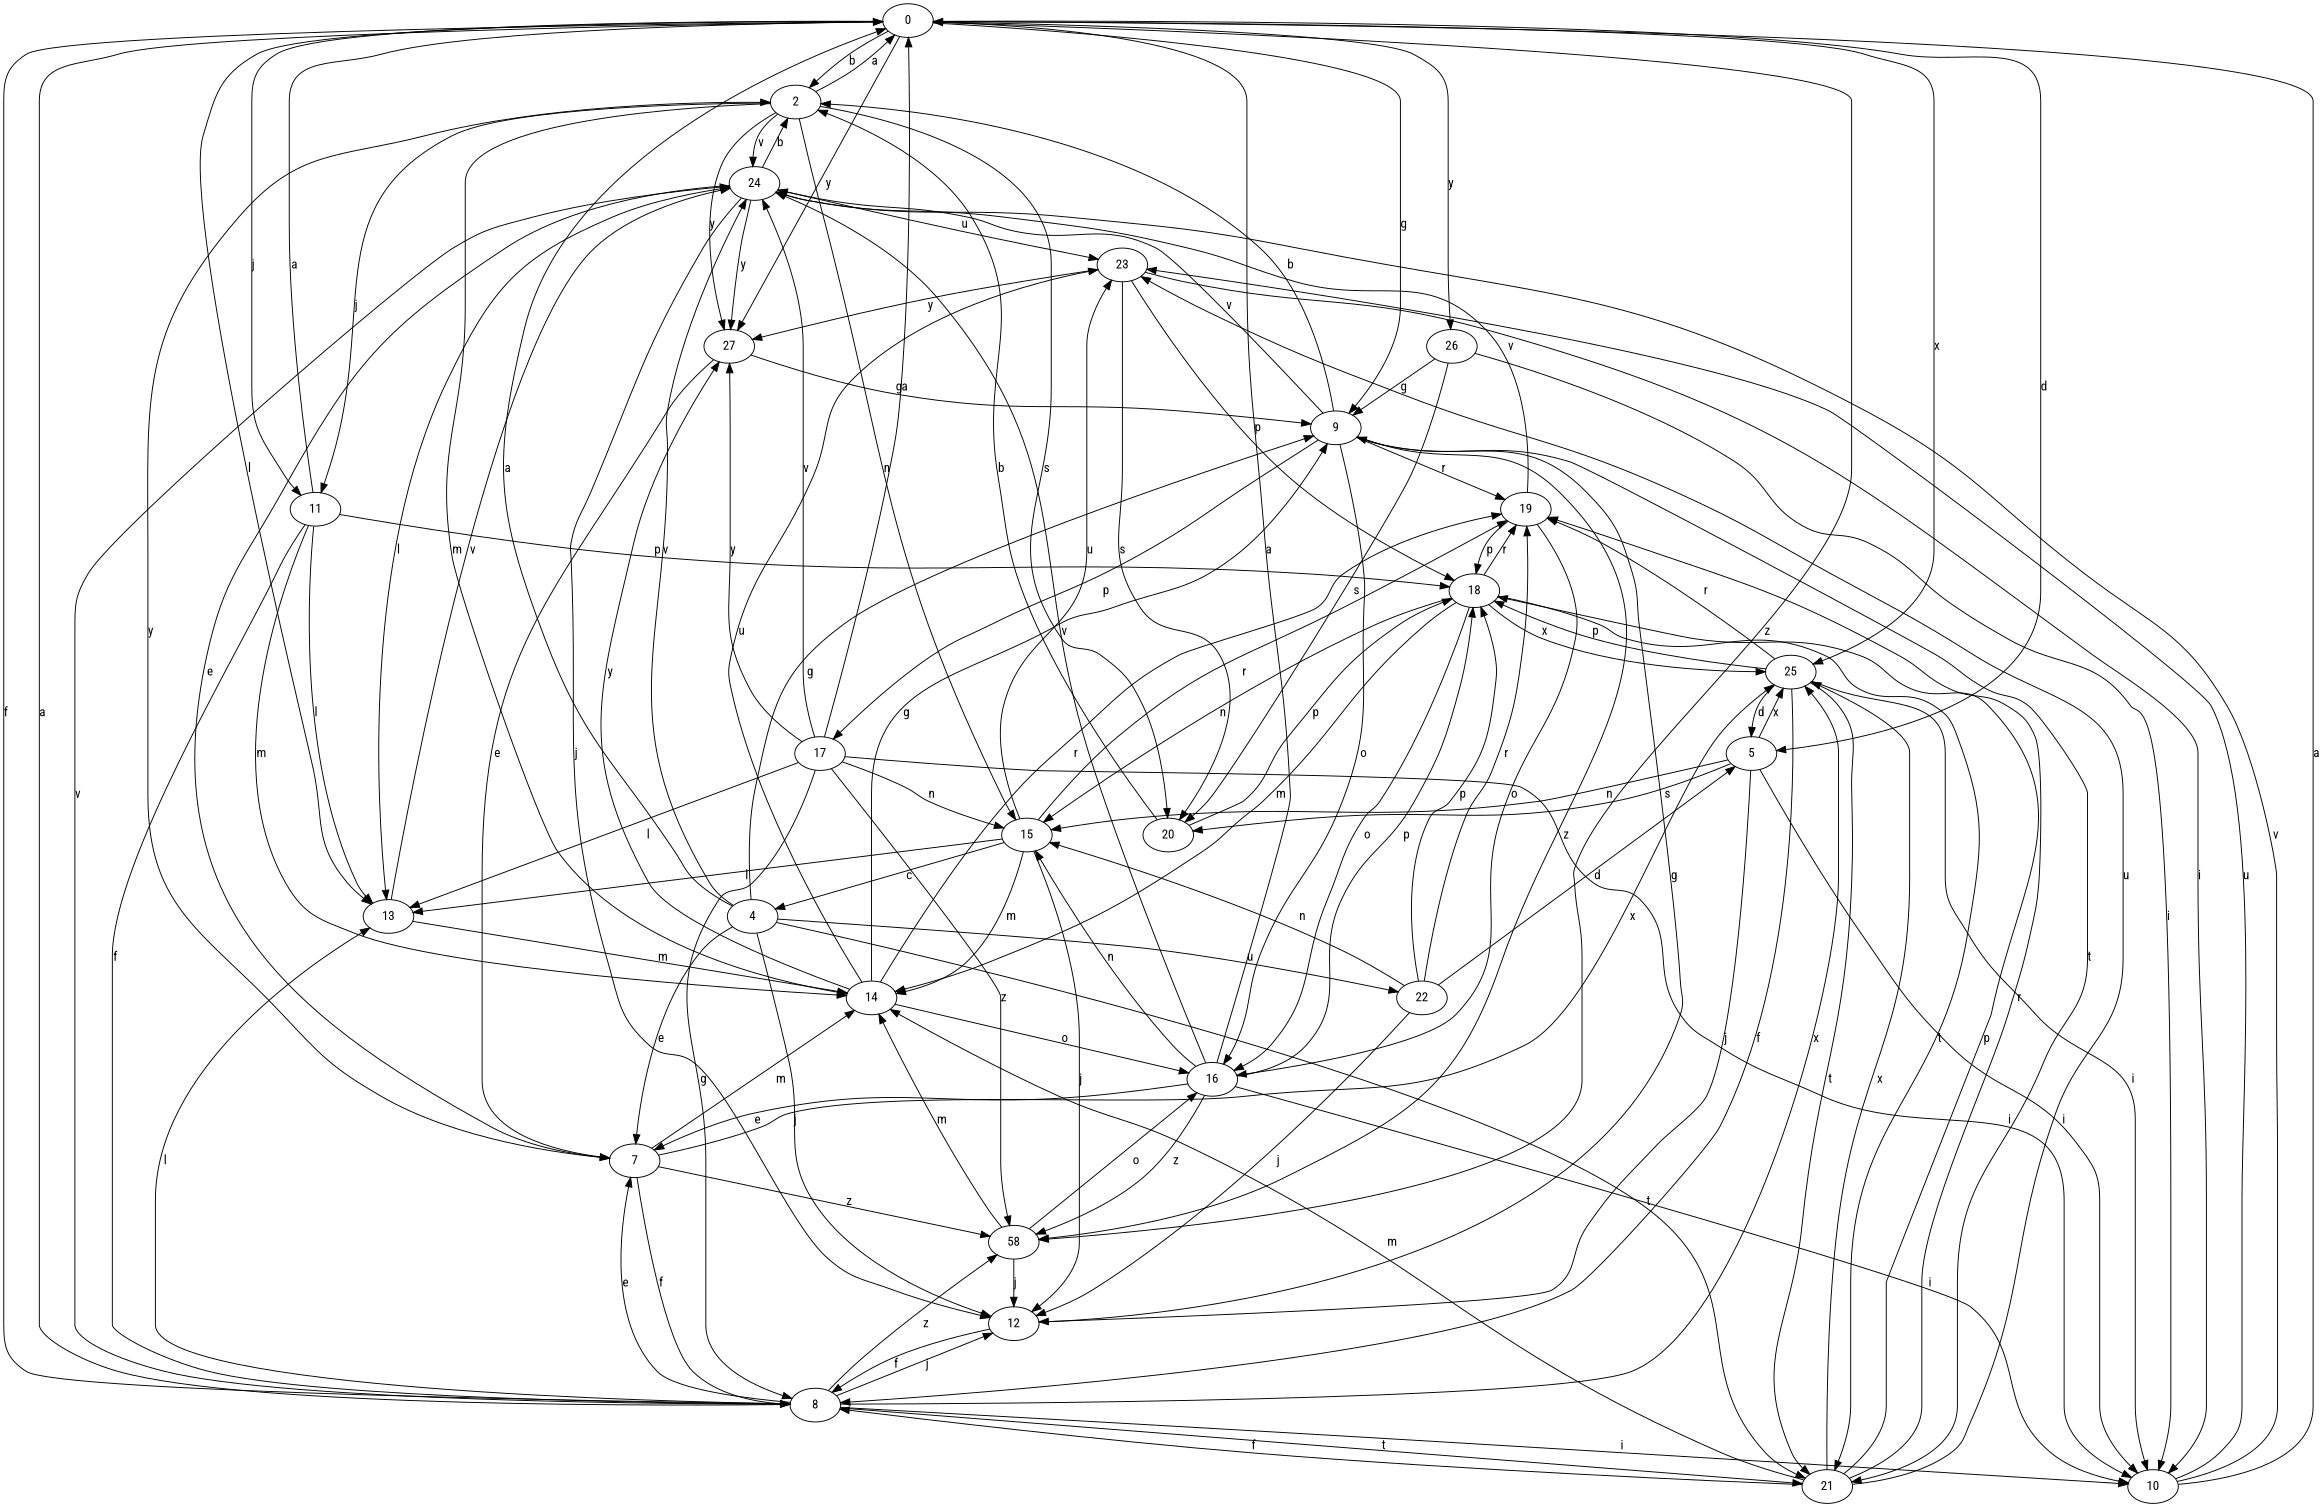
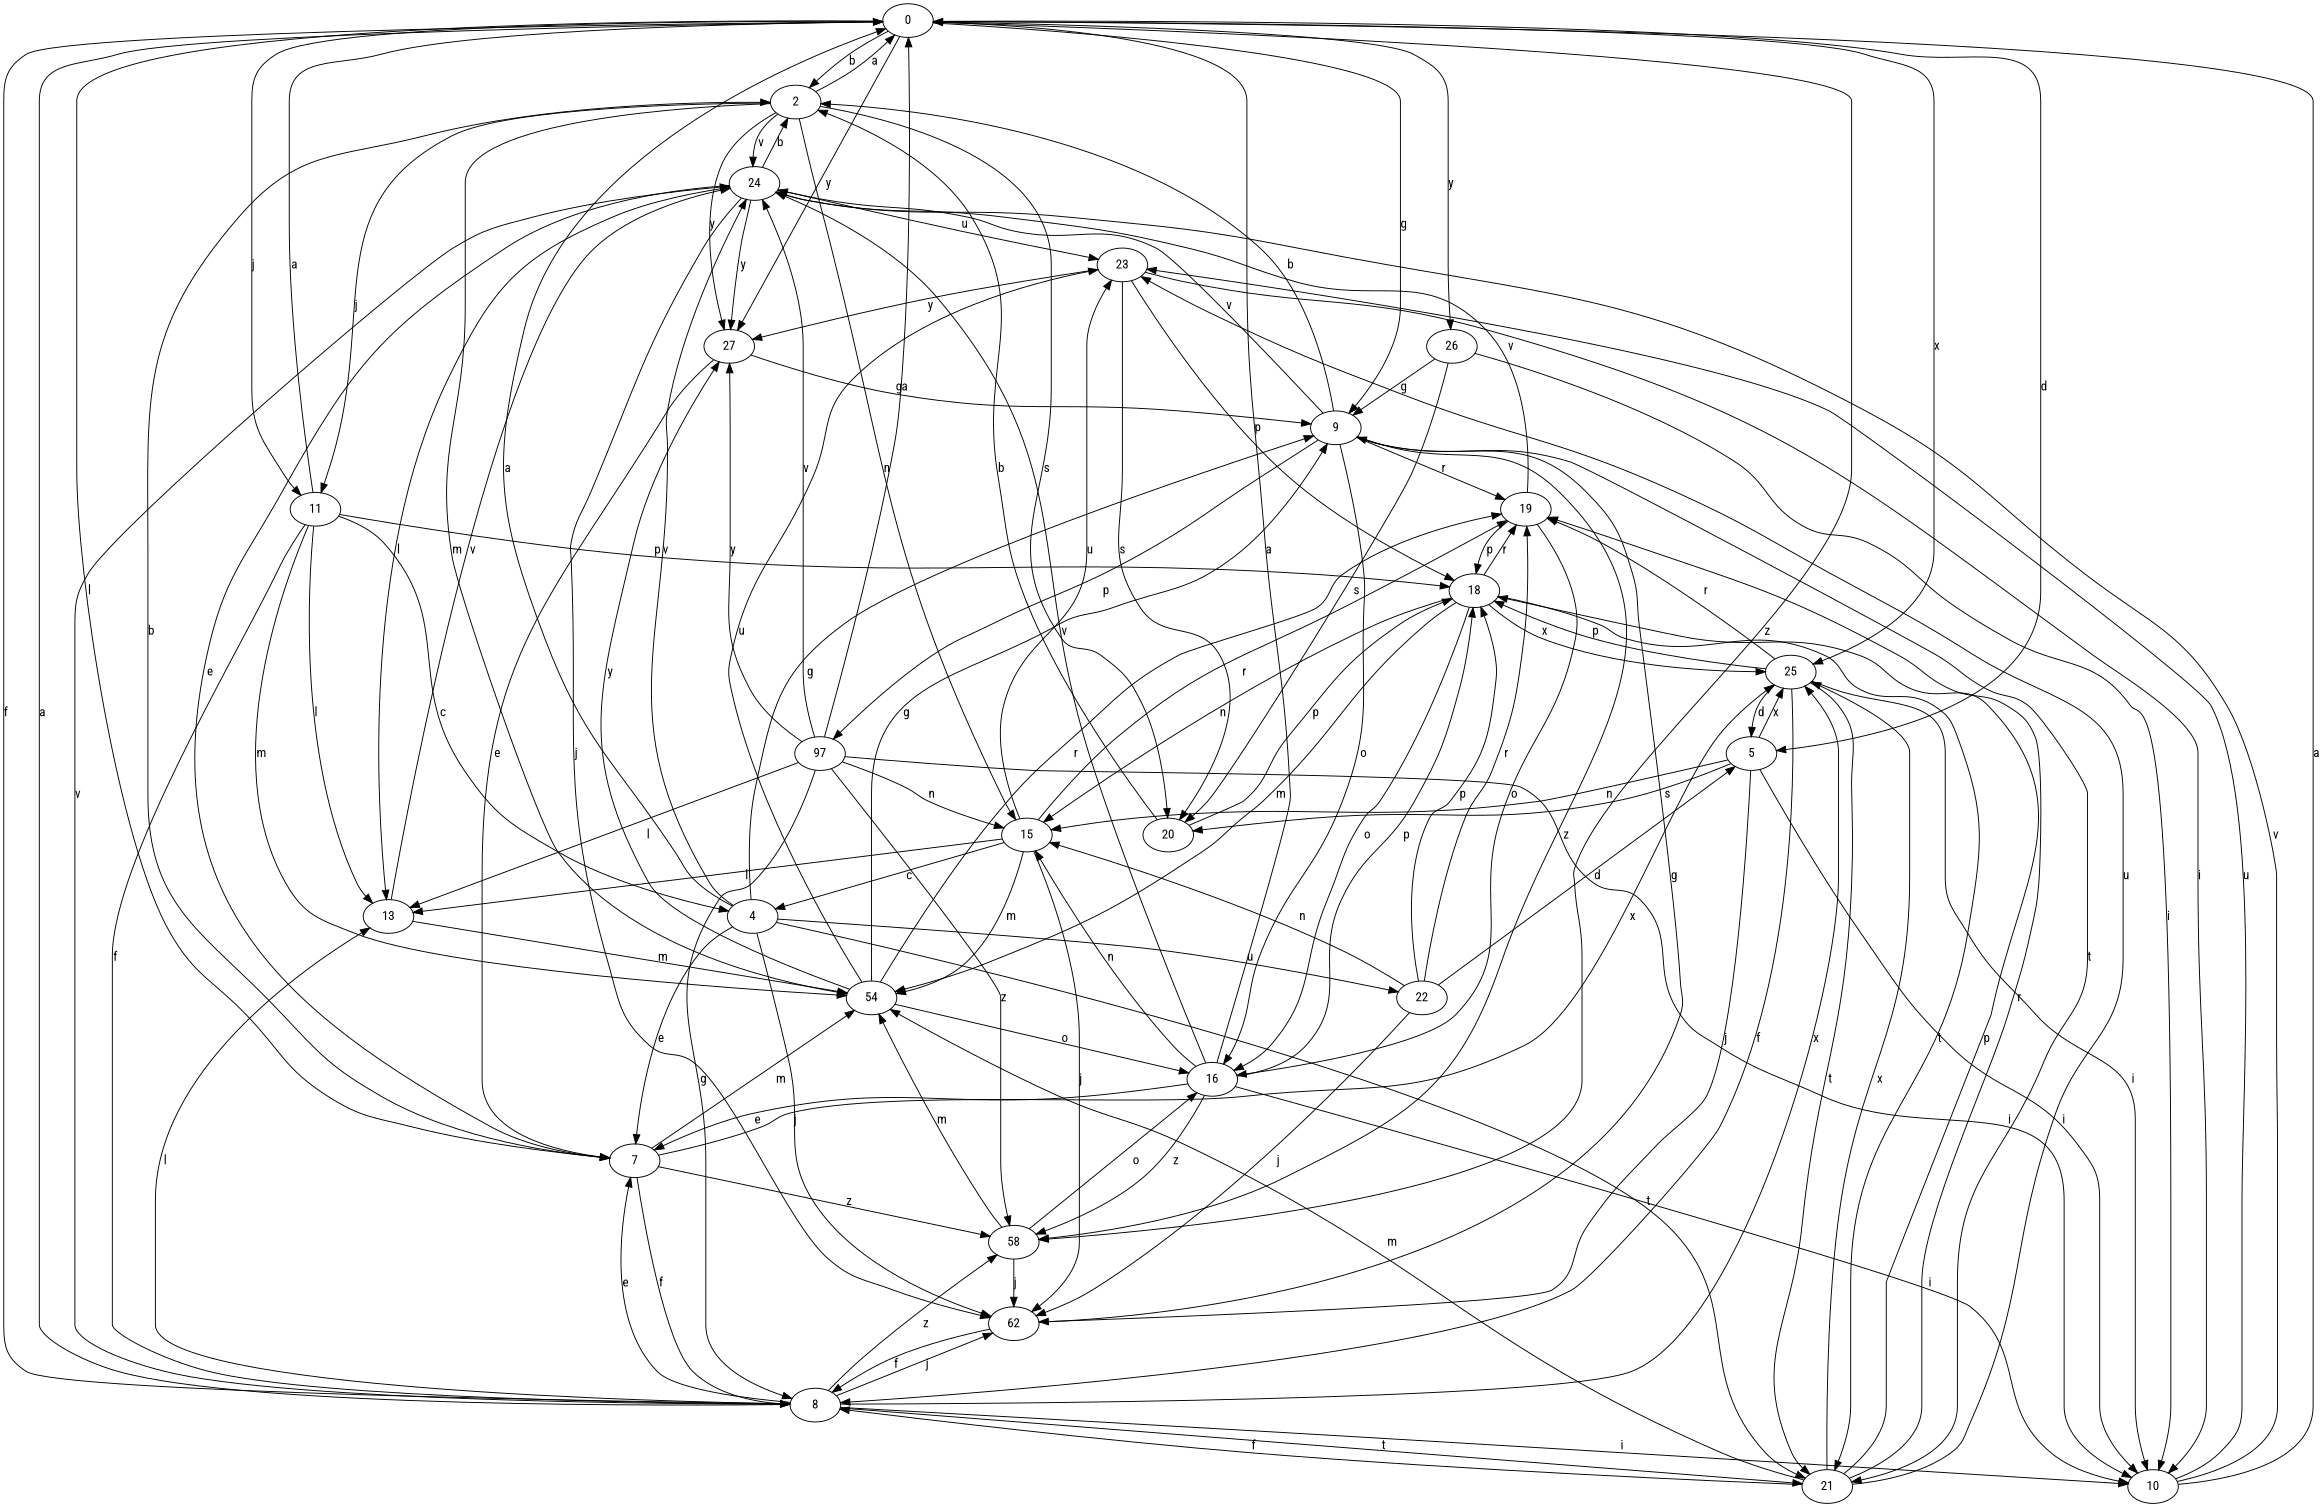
(202, 165) -> (77, 367)
(151, 631) -> (151, 631)
(820, 754) -> (820, 754)
none -> (464, 770)
(872, 998) -> (872, 998)
(1014, 1324) -> (1014, 1324)
